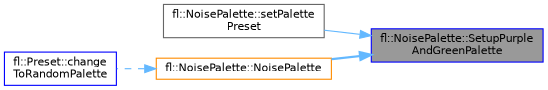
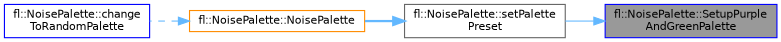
(346, 58) -> (379, 21)
(60, 69) -> (77, 21)
